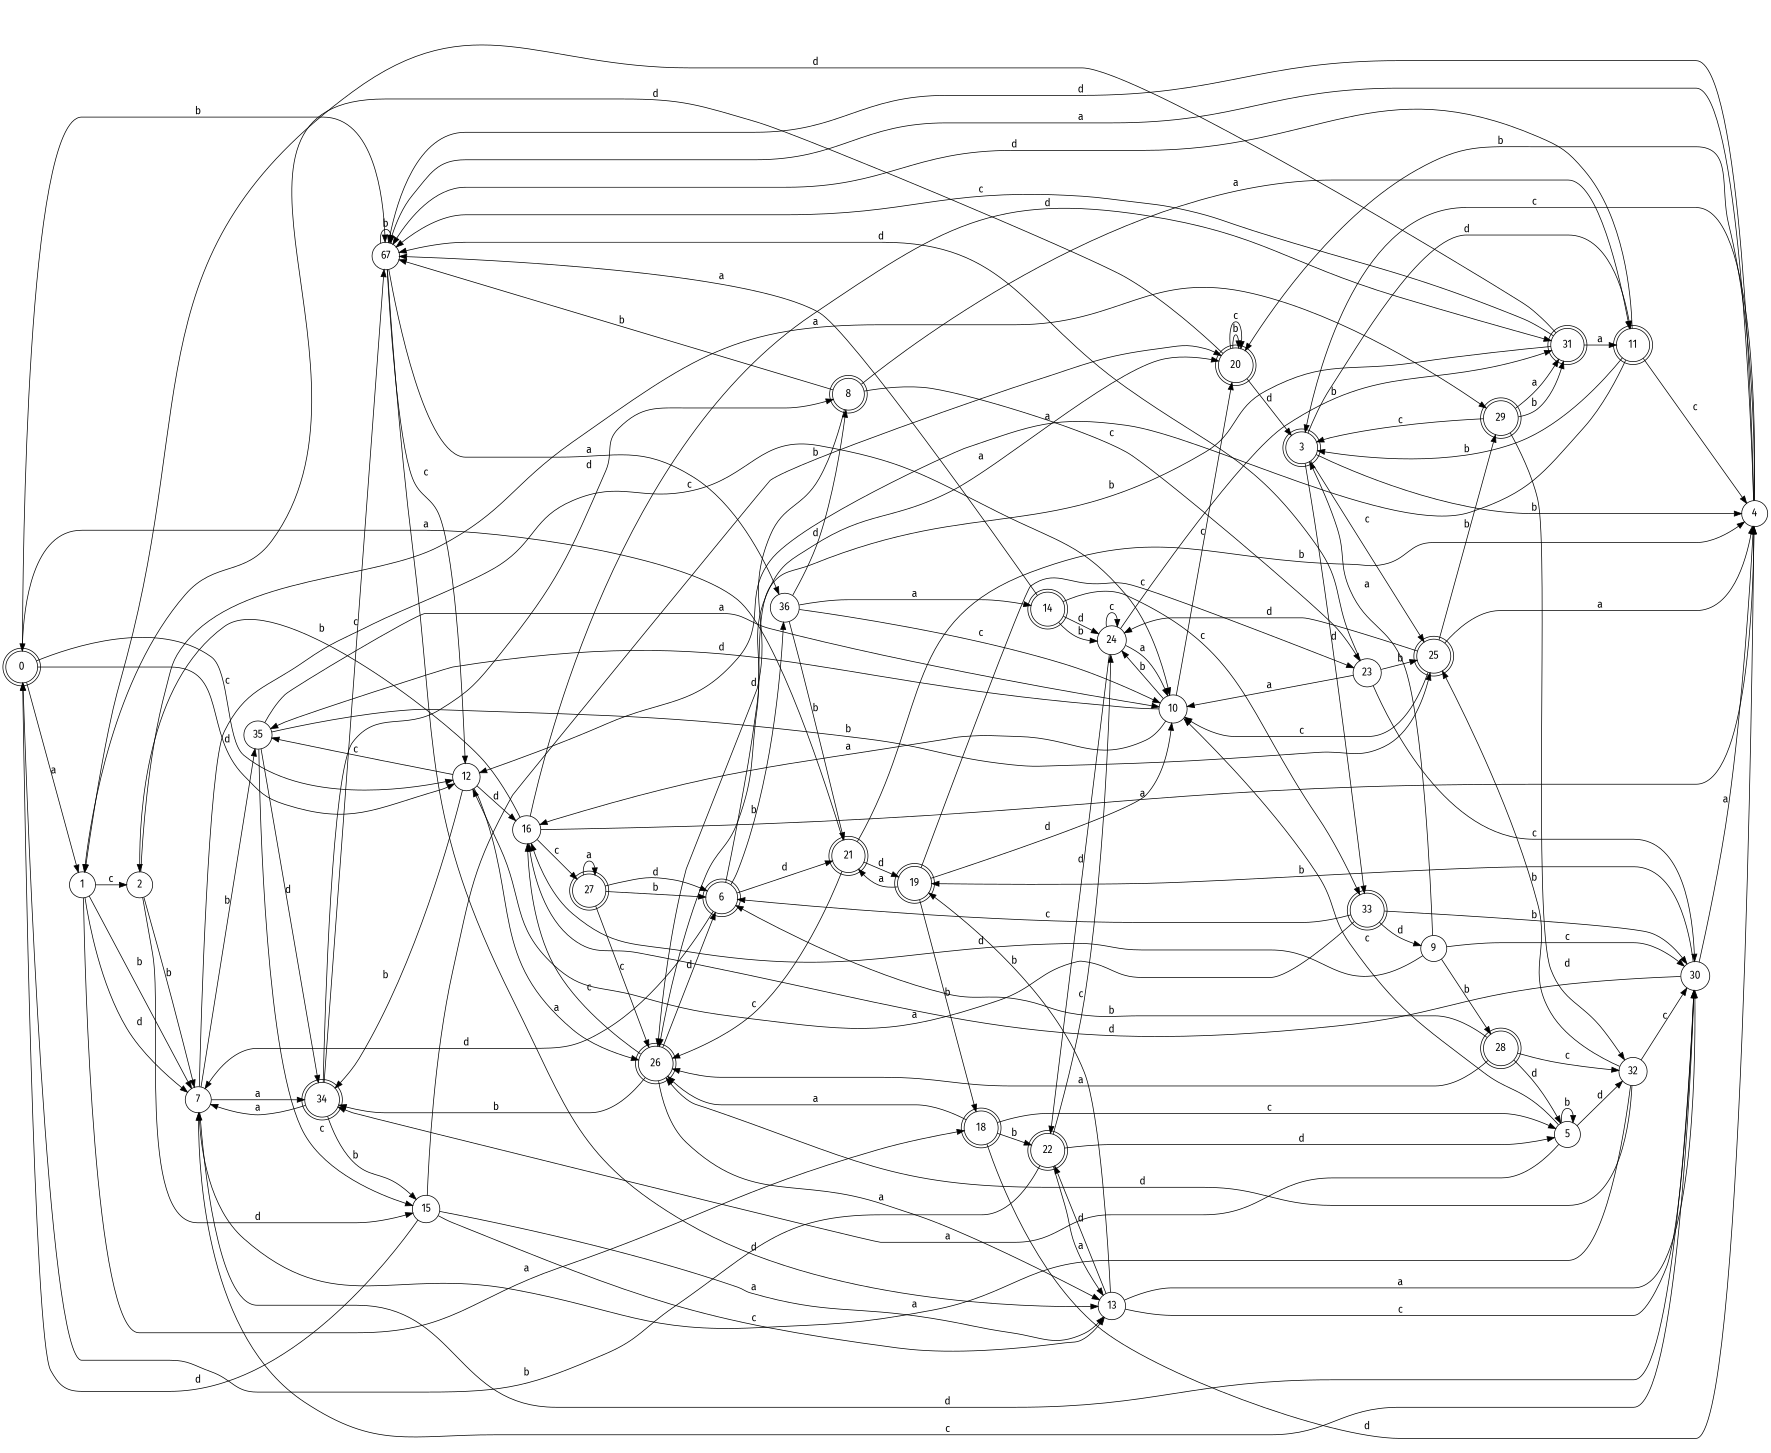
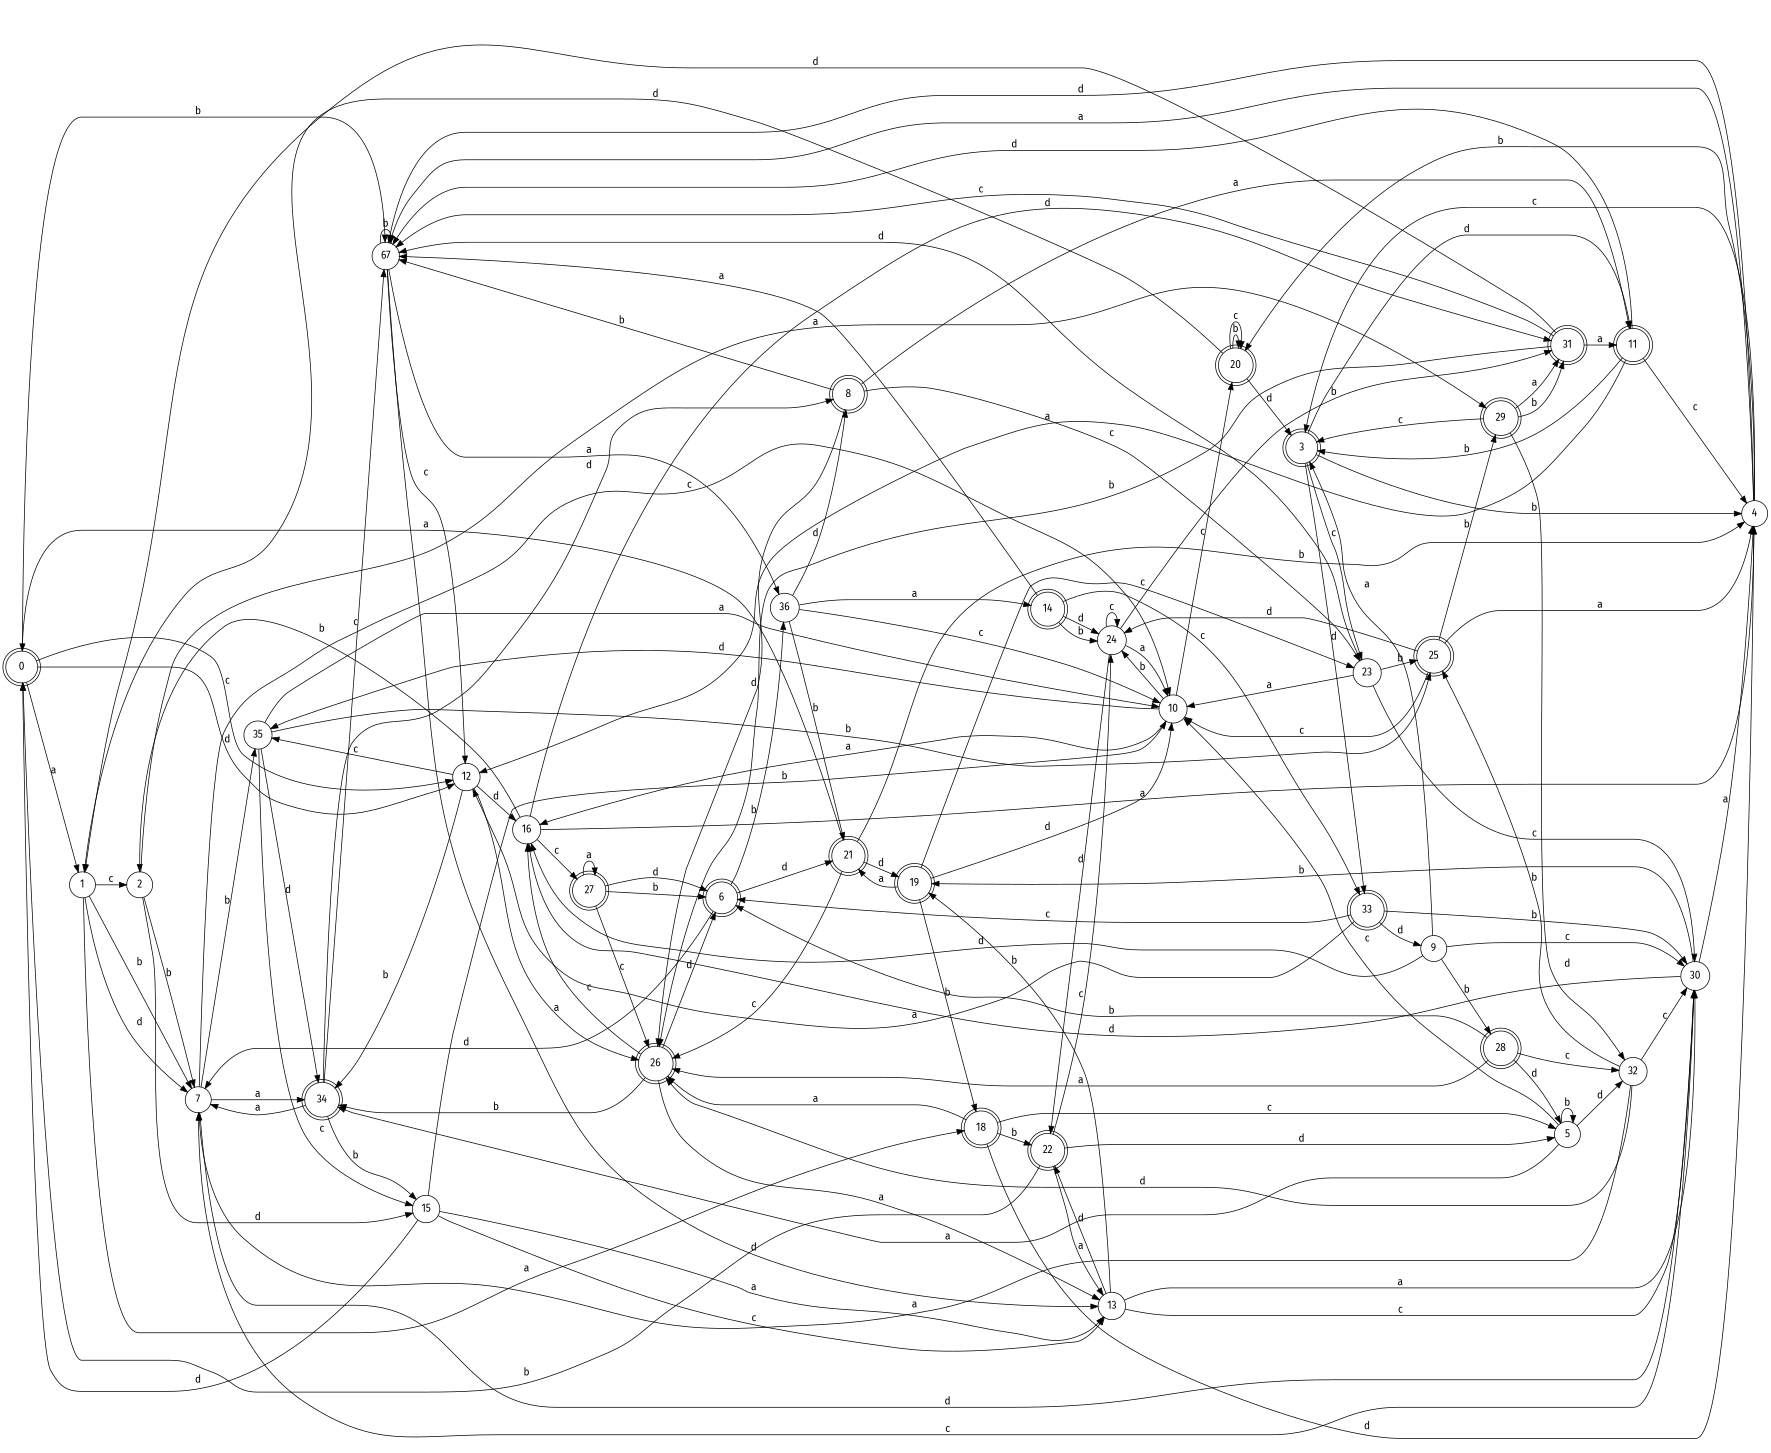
(852, 526) -> none
(1365, 548) -> (1337, 557)
(638, 641) -> (644, 789)
